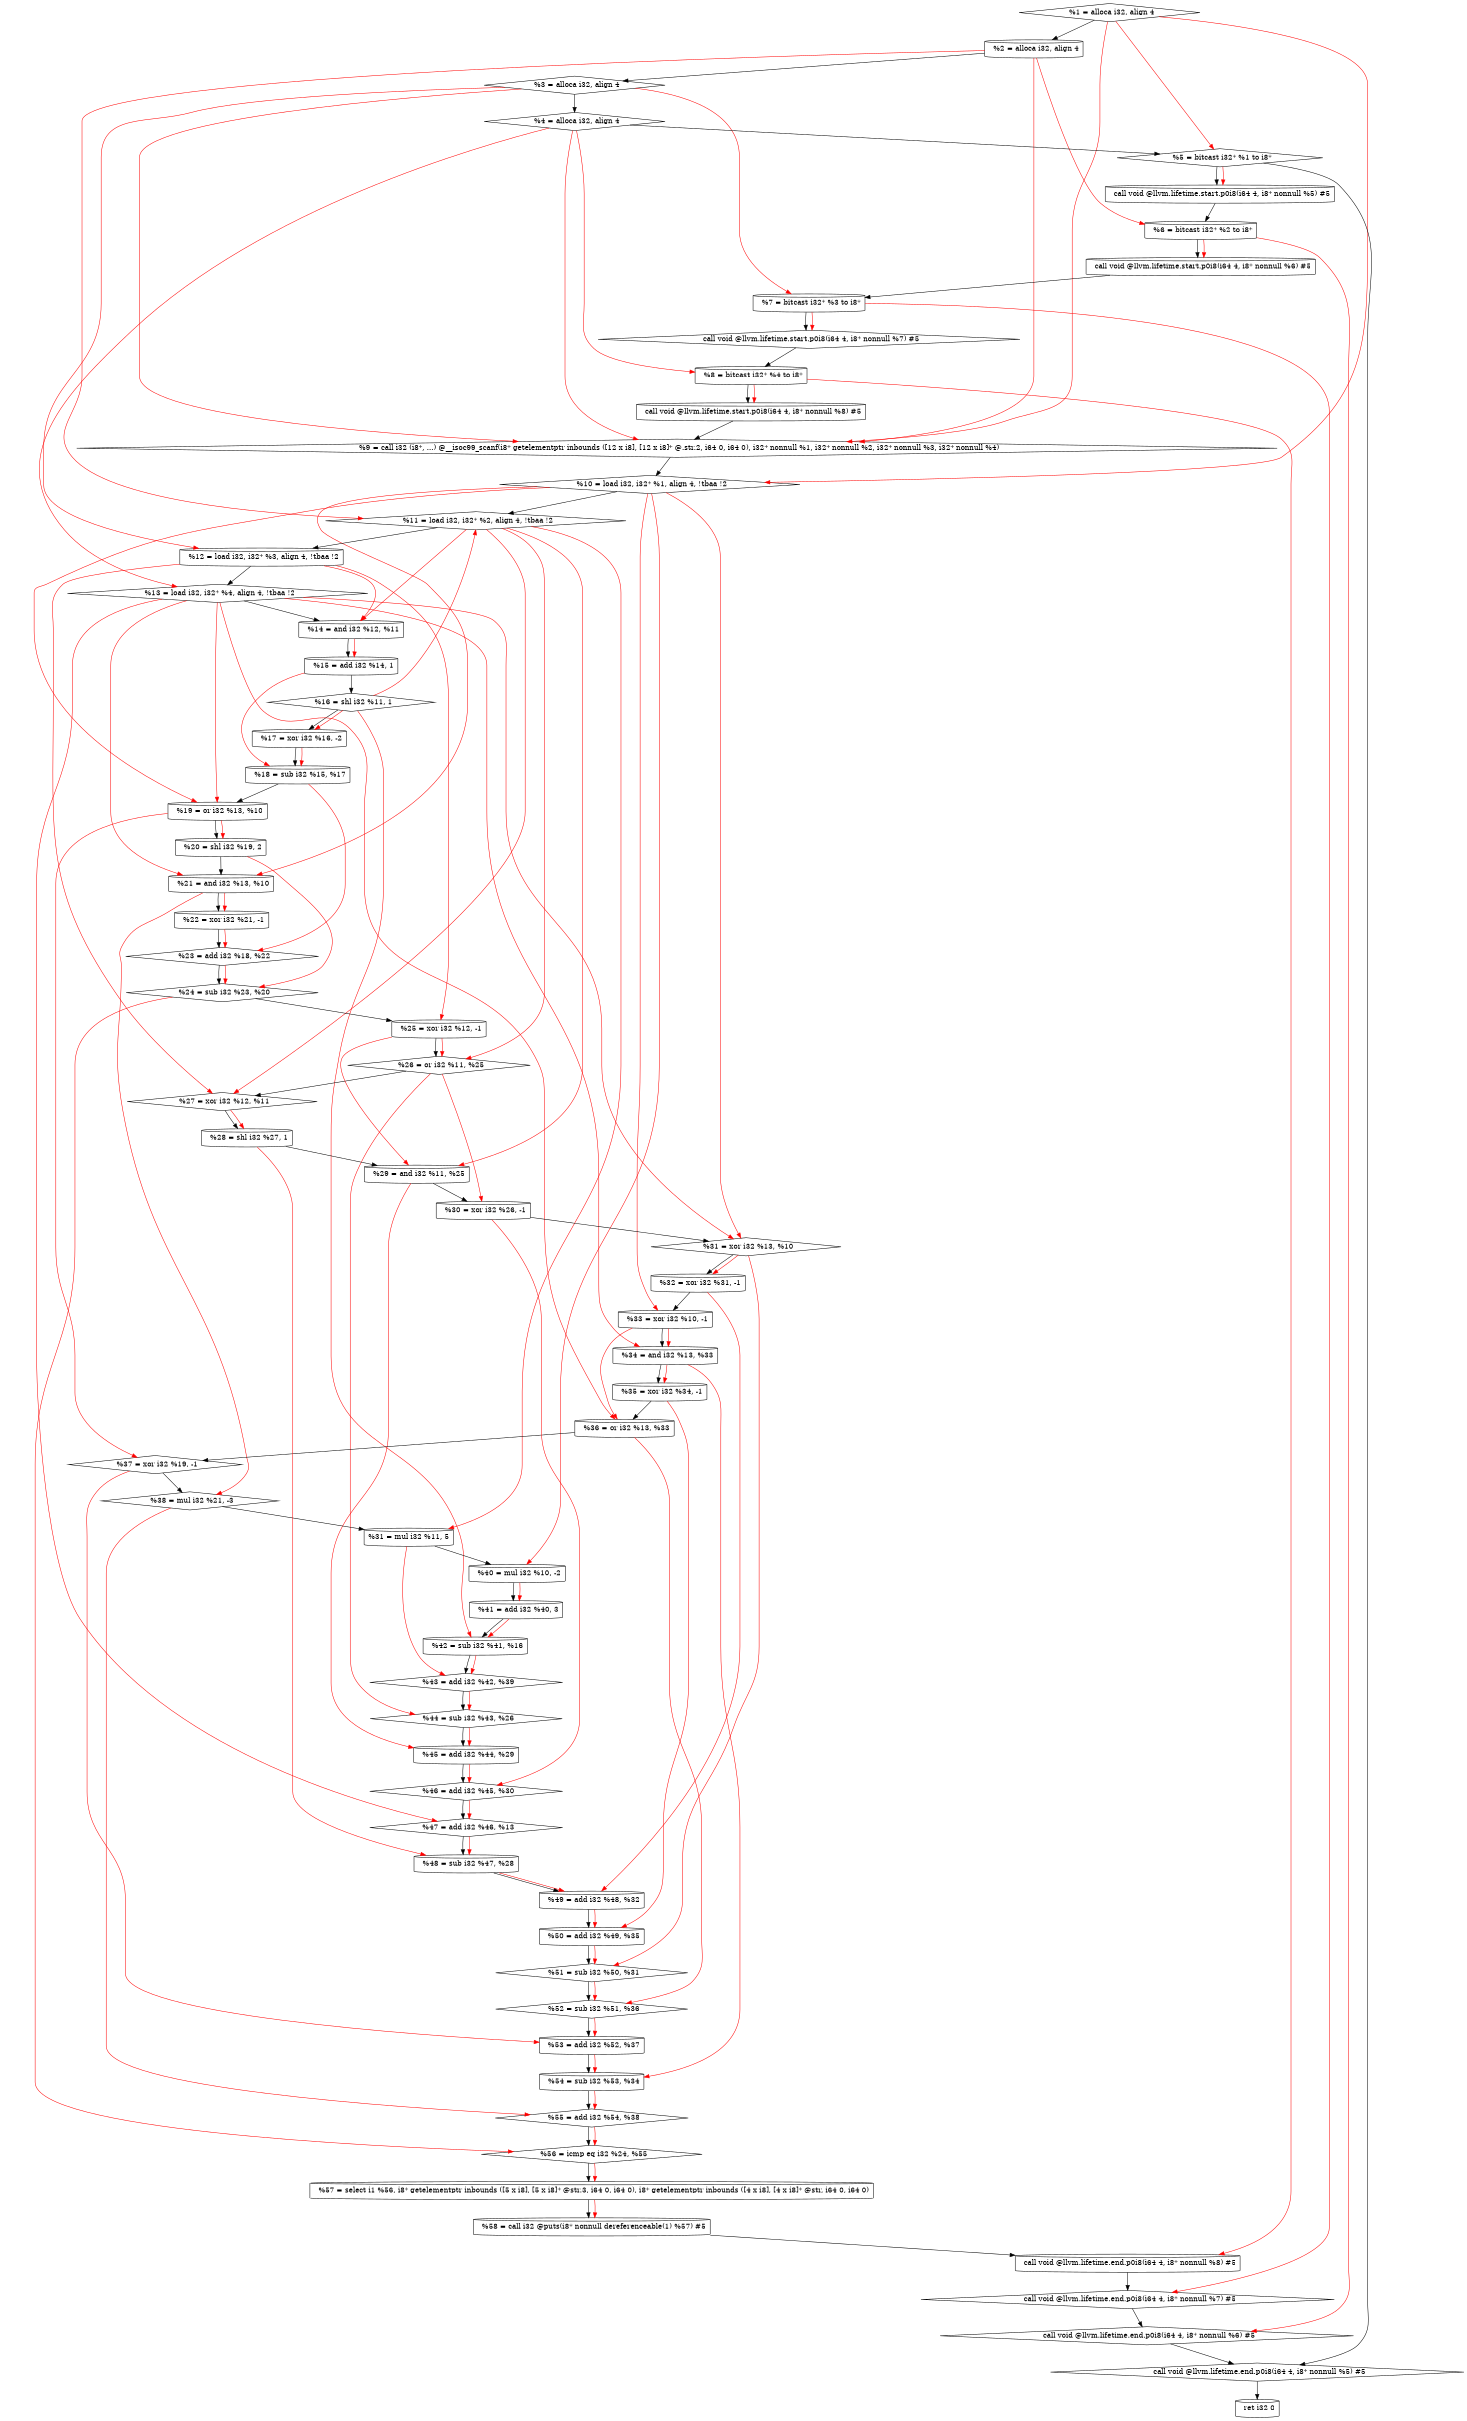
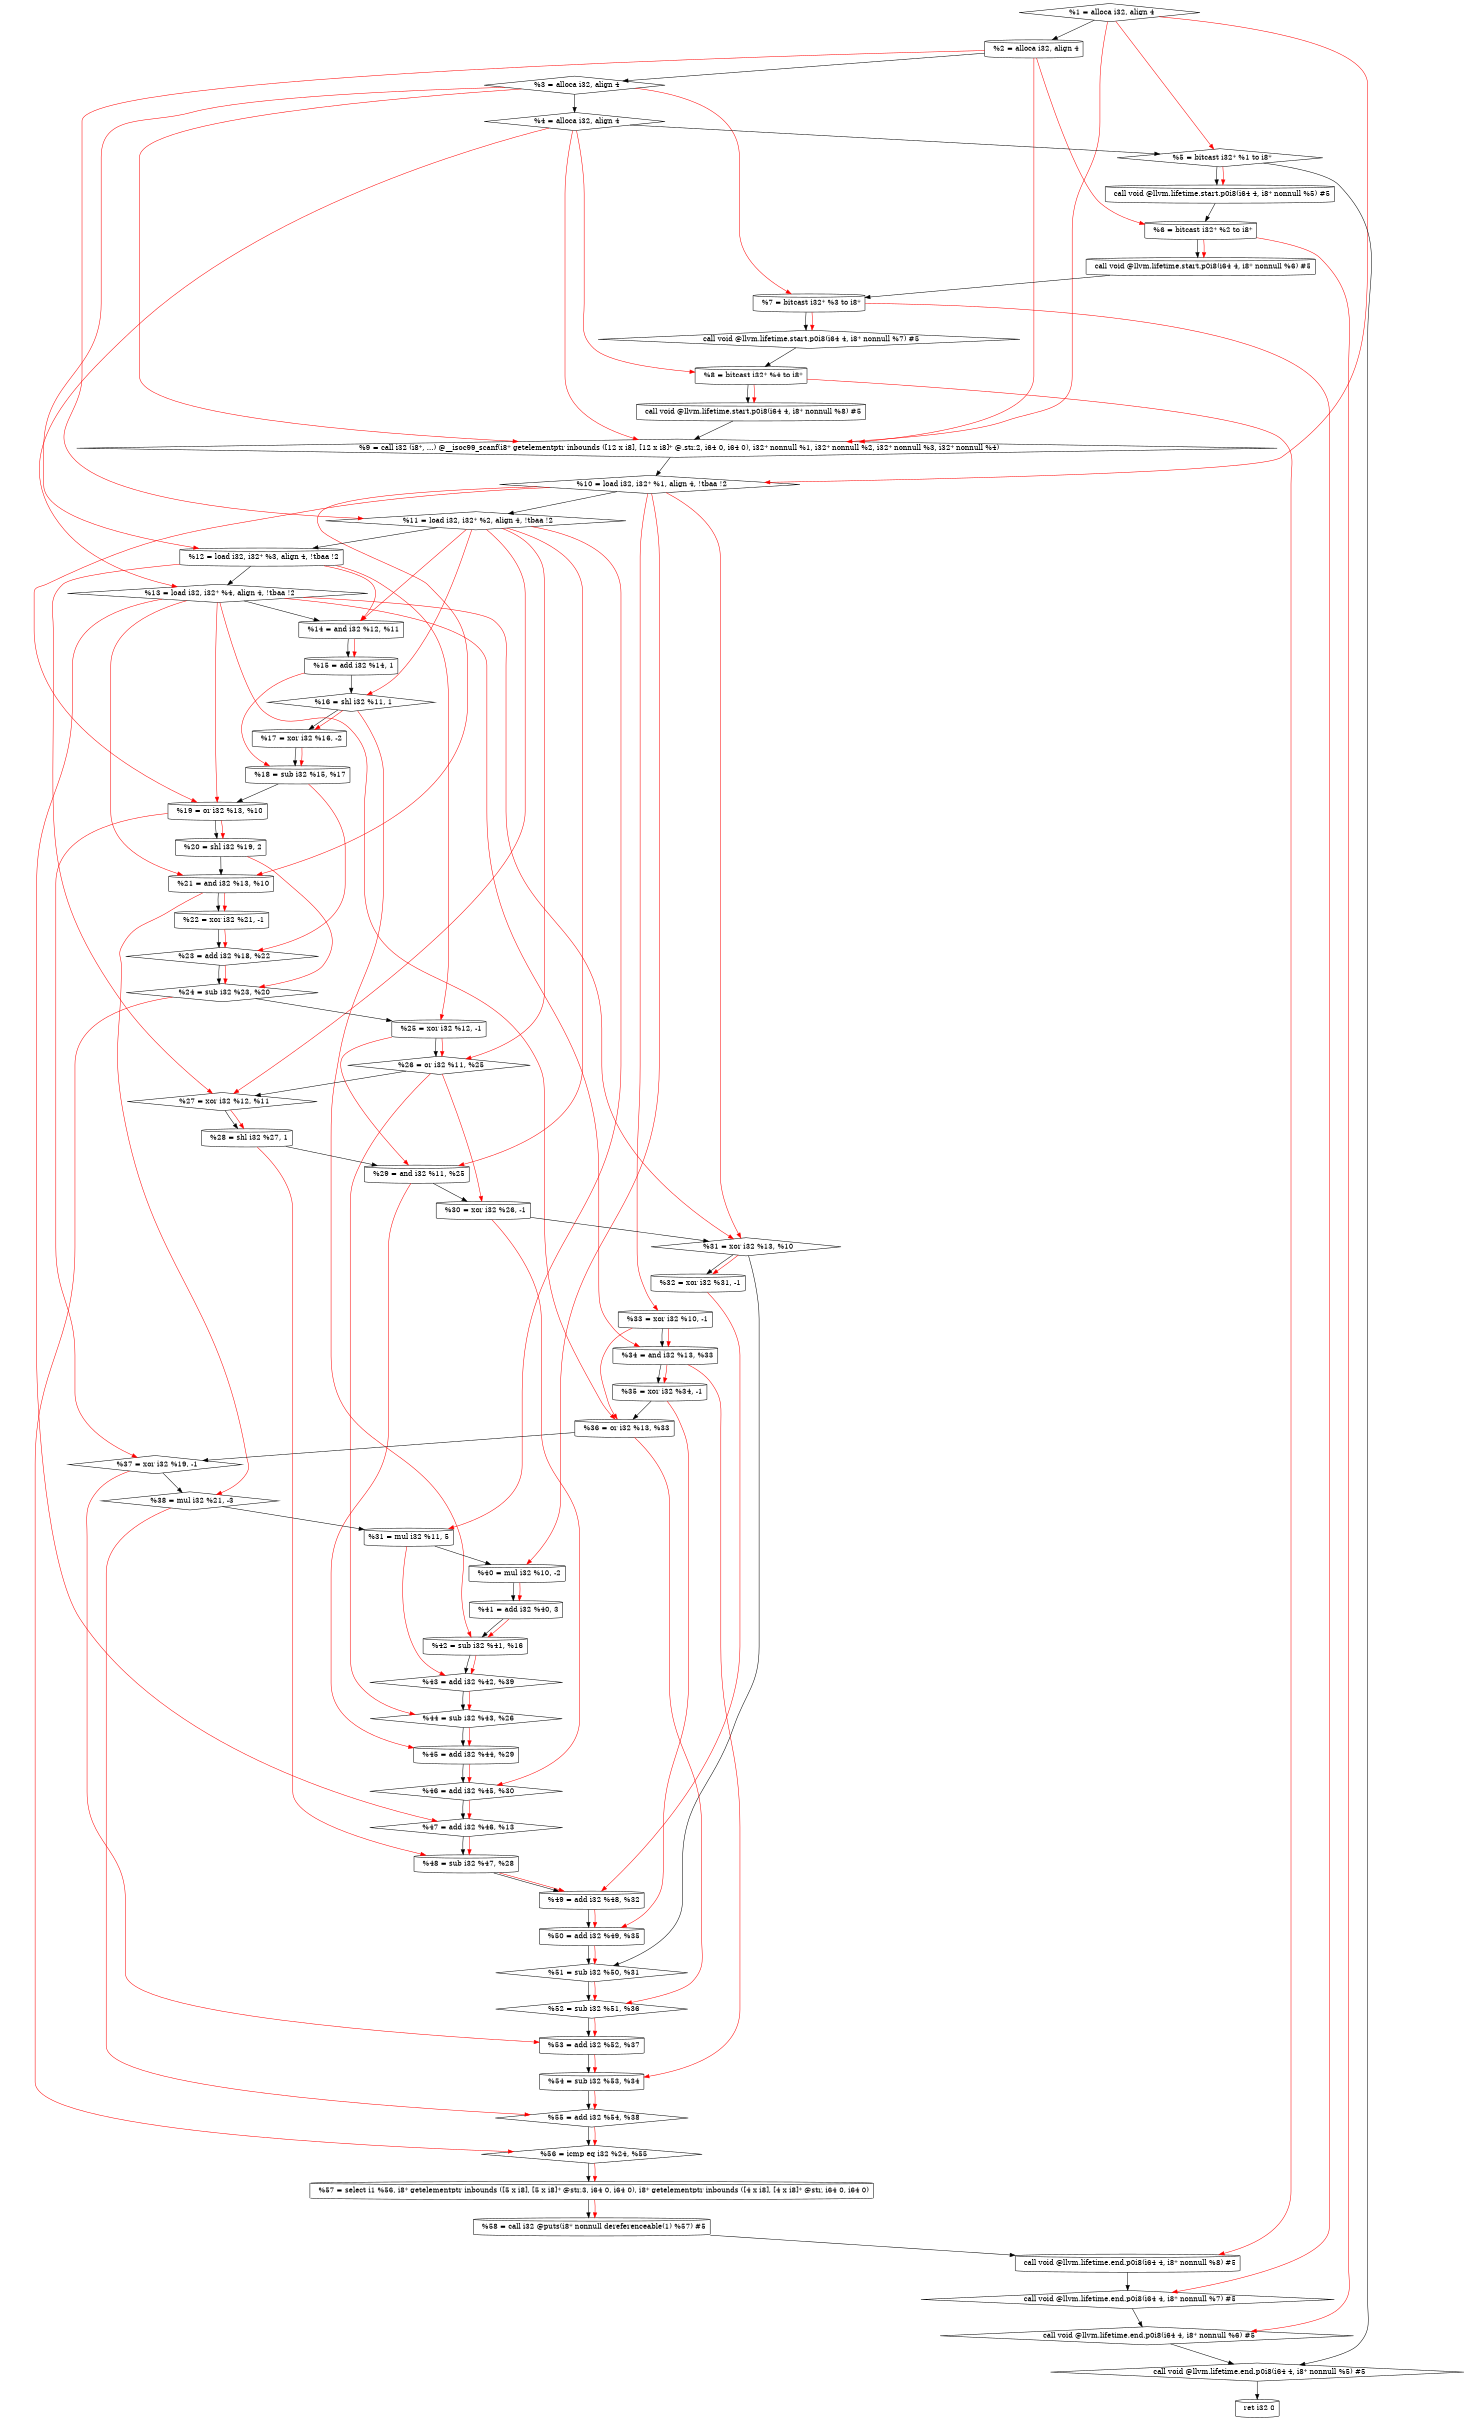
(438, 631) -> (435, 621)
(683, 1299) -> none
(759, 1633) -> (759, 1633)
